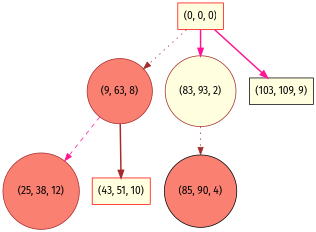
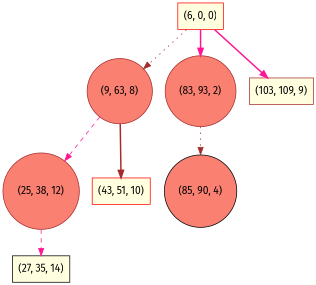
(201, 16) -> (201, 16)
(201, 91) -> (201, 91)
(281, 91) -> (281, 91)
none -> (41, 269)
